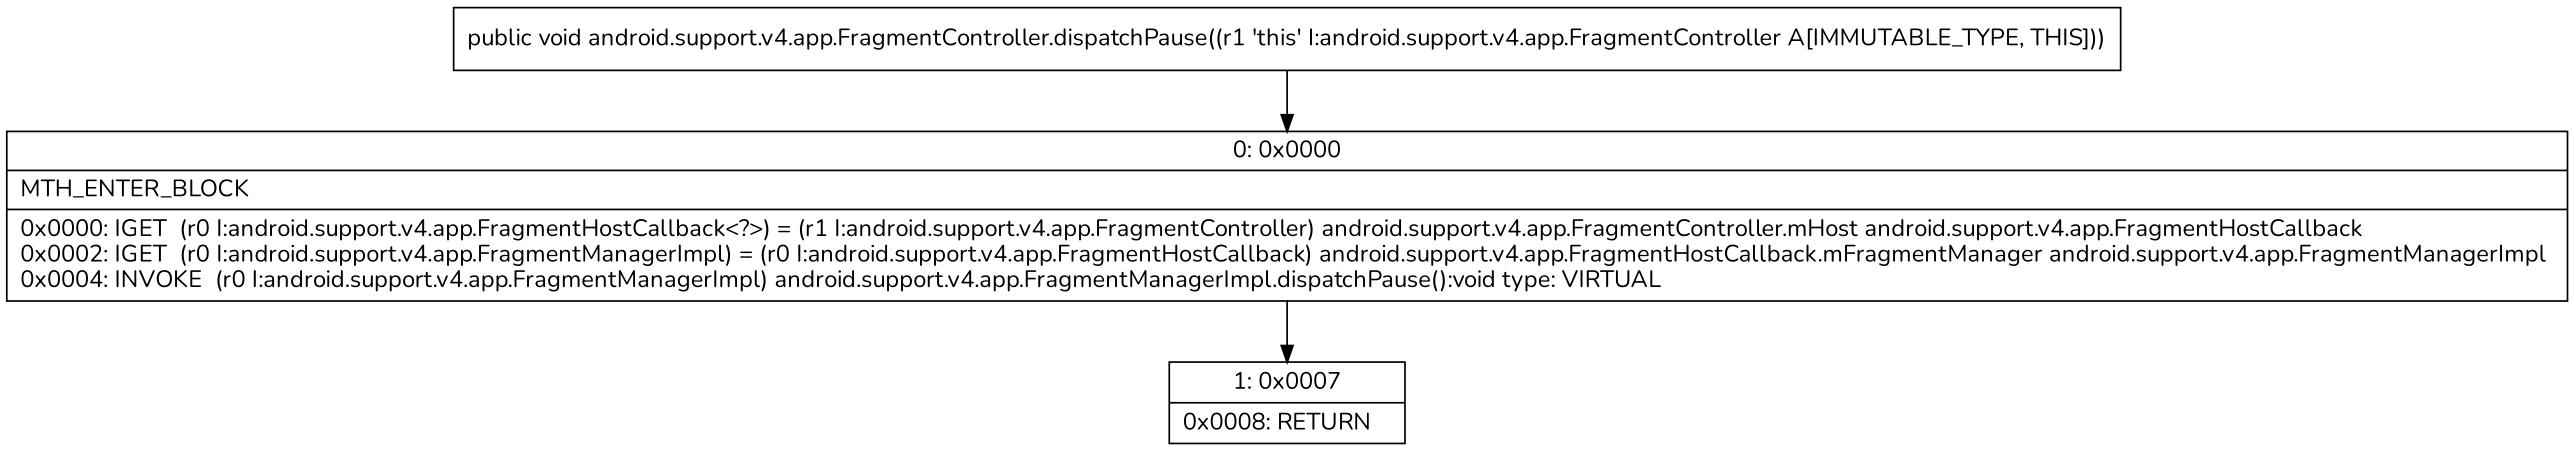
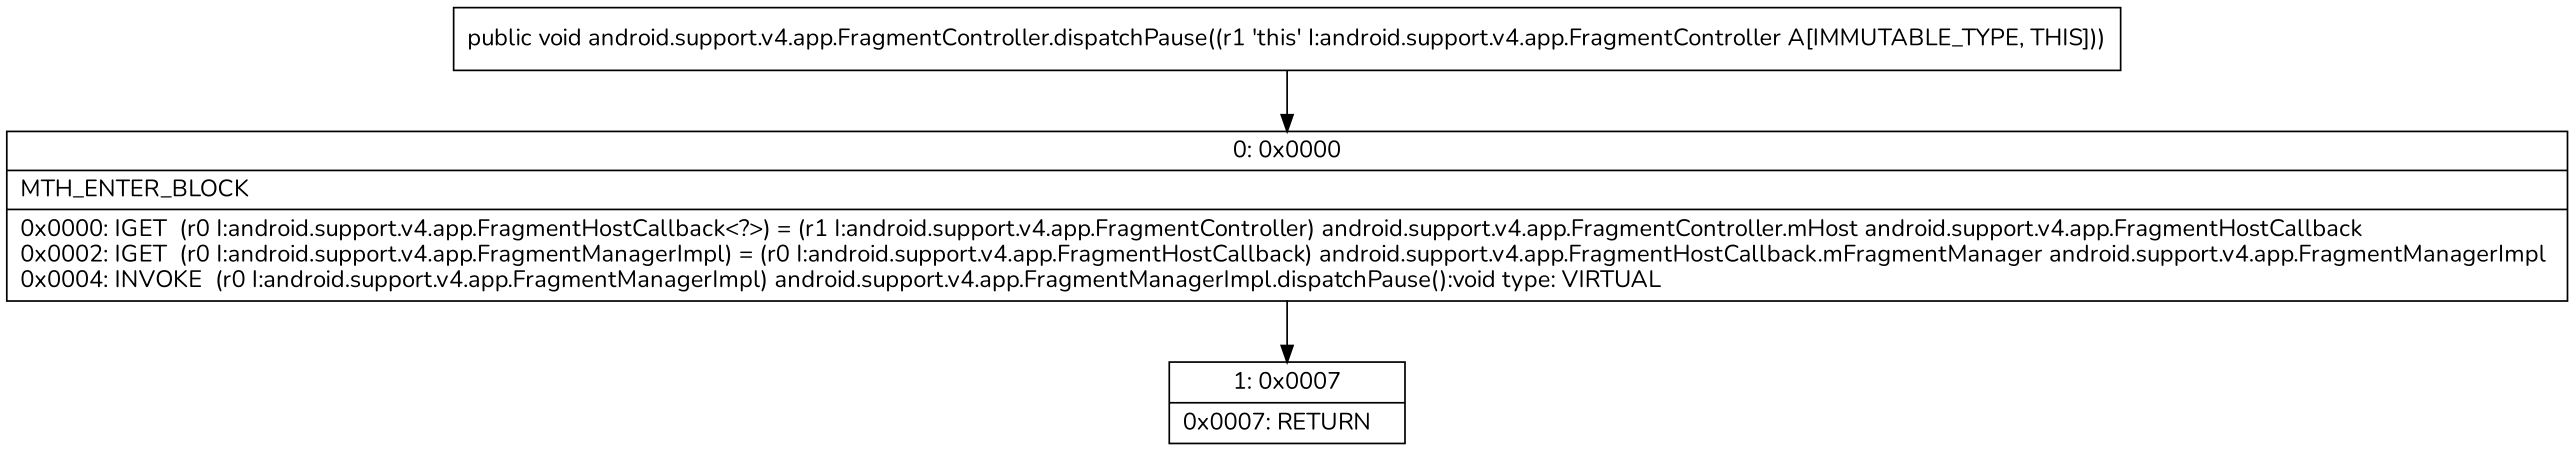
(1287, 422) -> (1287, 422)
